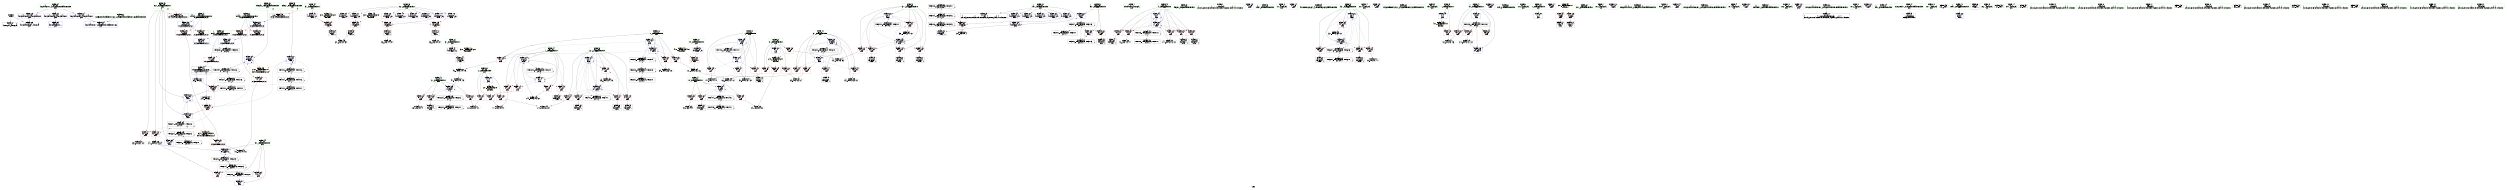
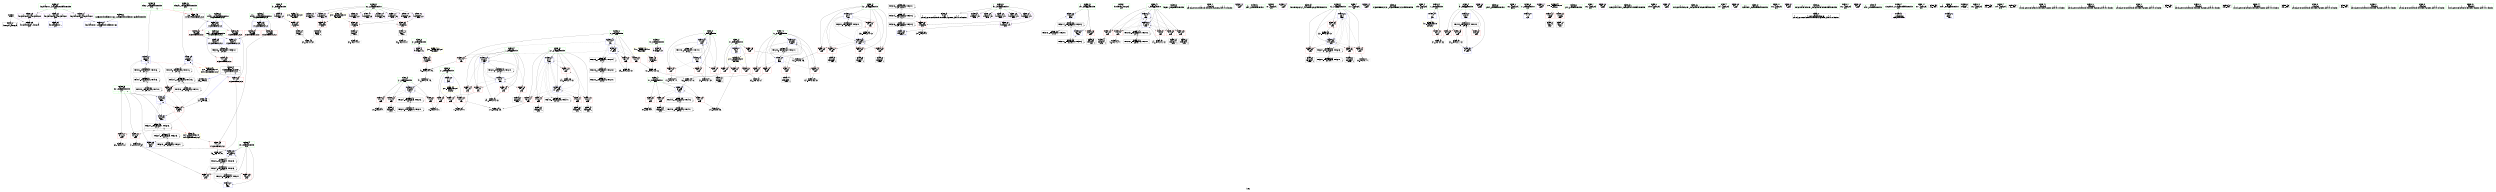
(1523, 8) -> (1513, 8)
(178, 16) -> none
